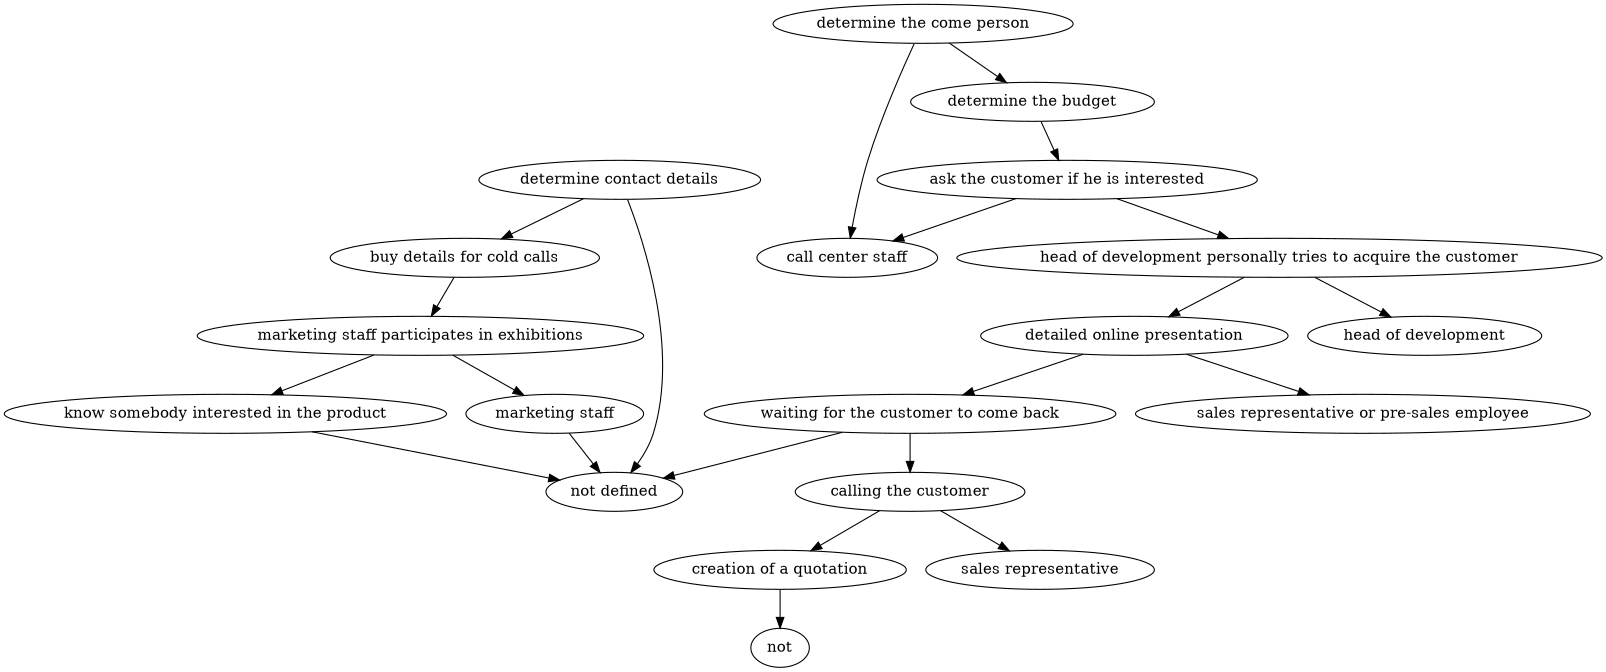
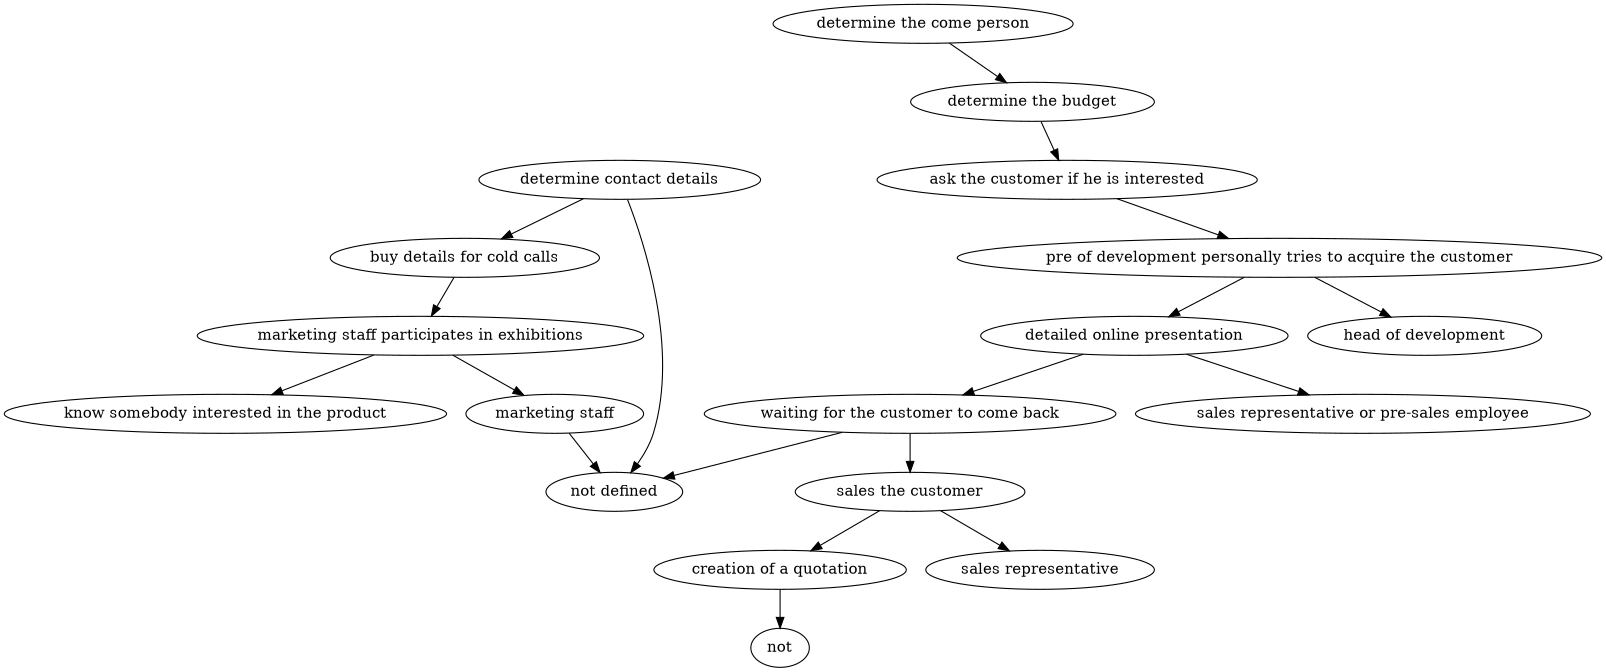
(847, 258) -> none
(1280, 258) -> (1280, 258)
(430, 455) -> none
(910, 492) -> (910, 492)
